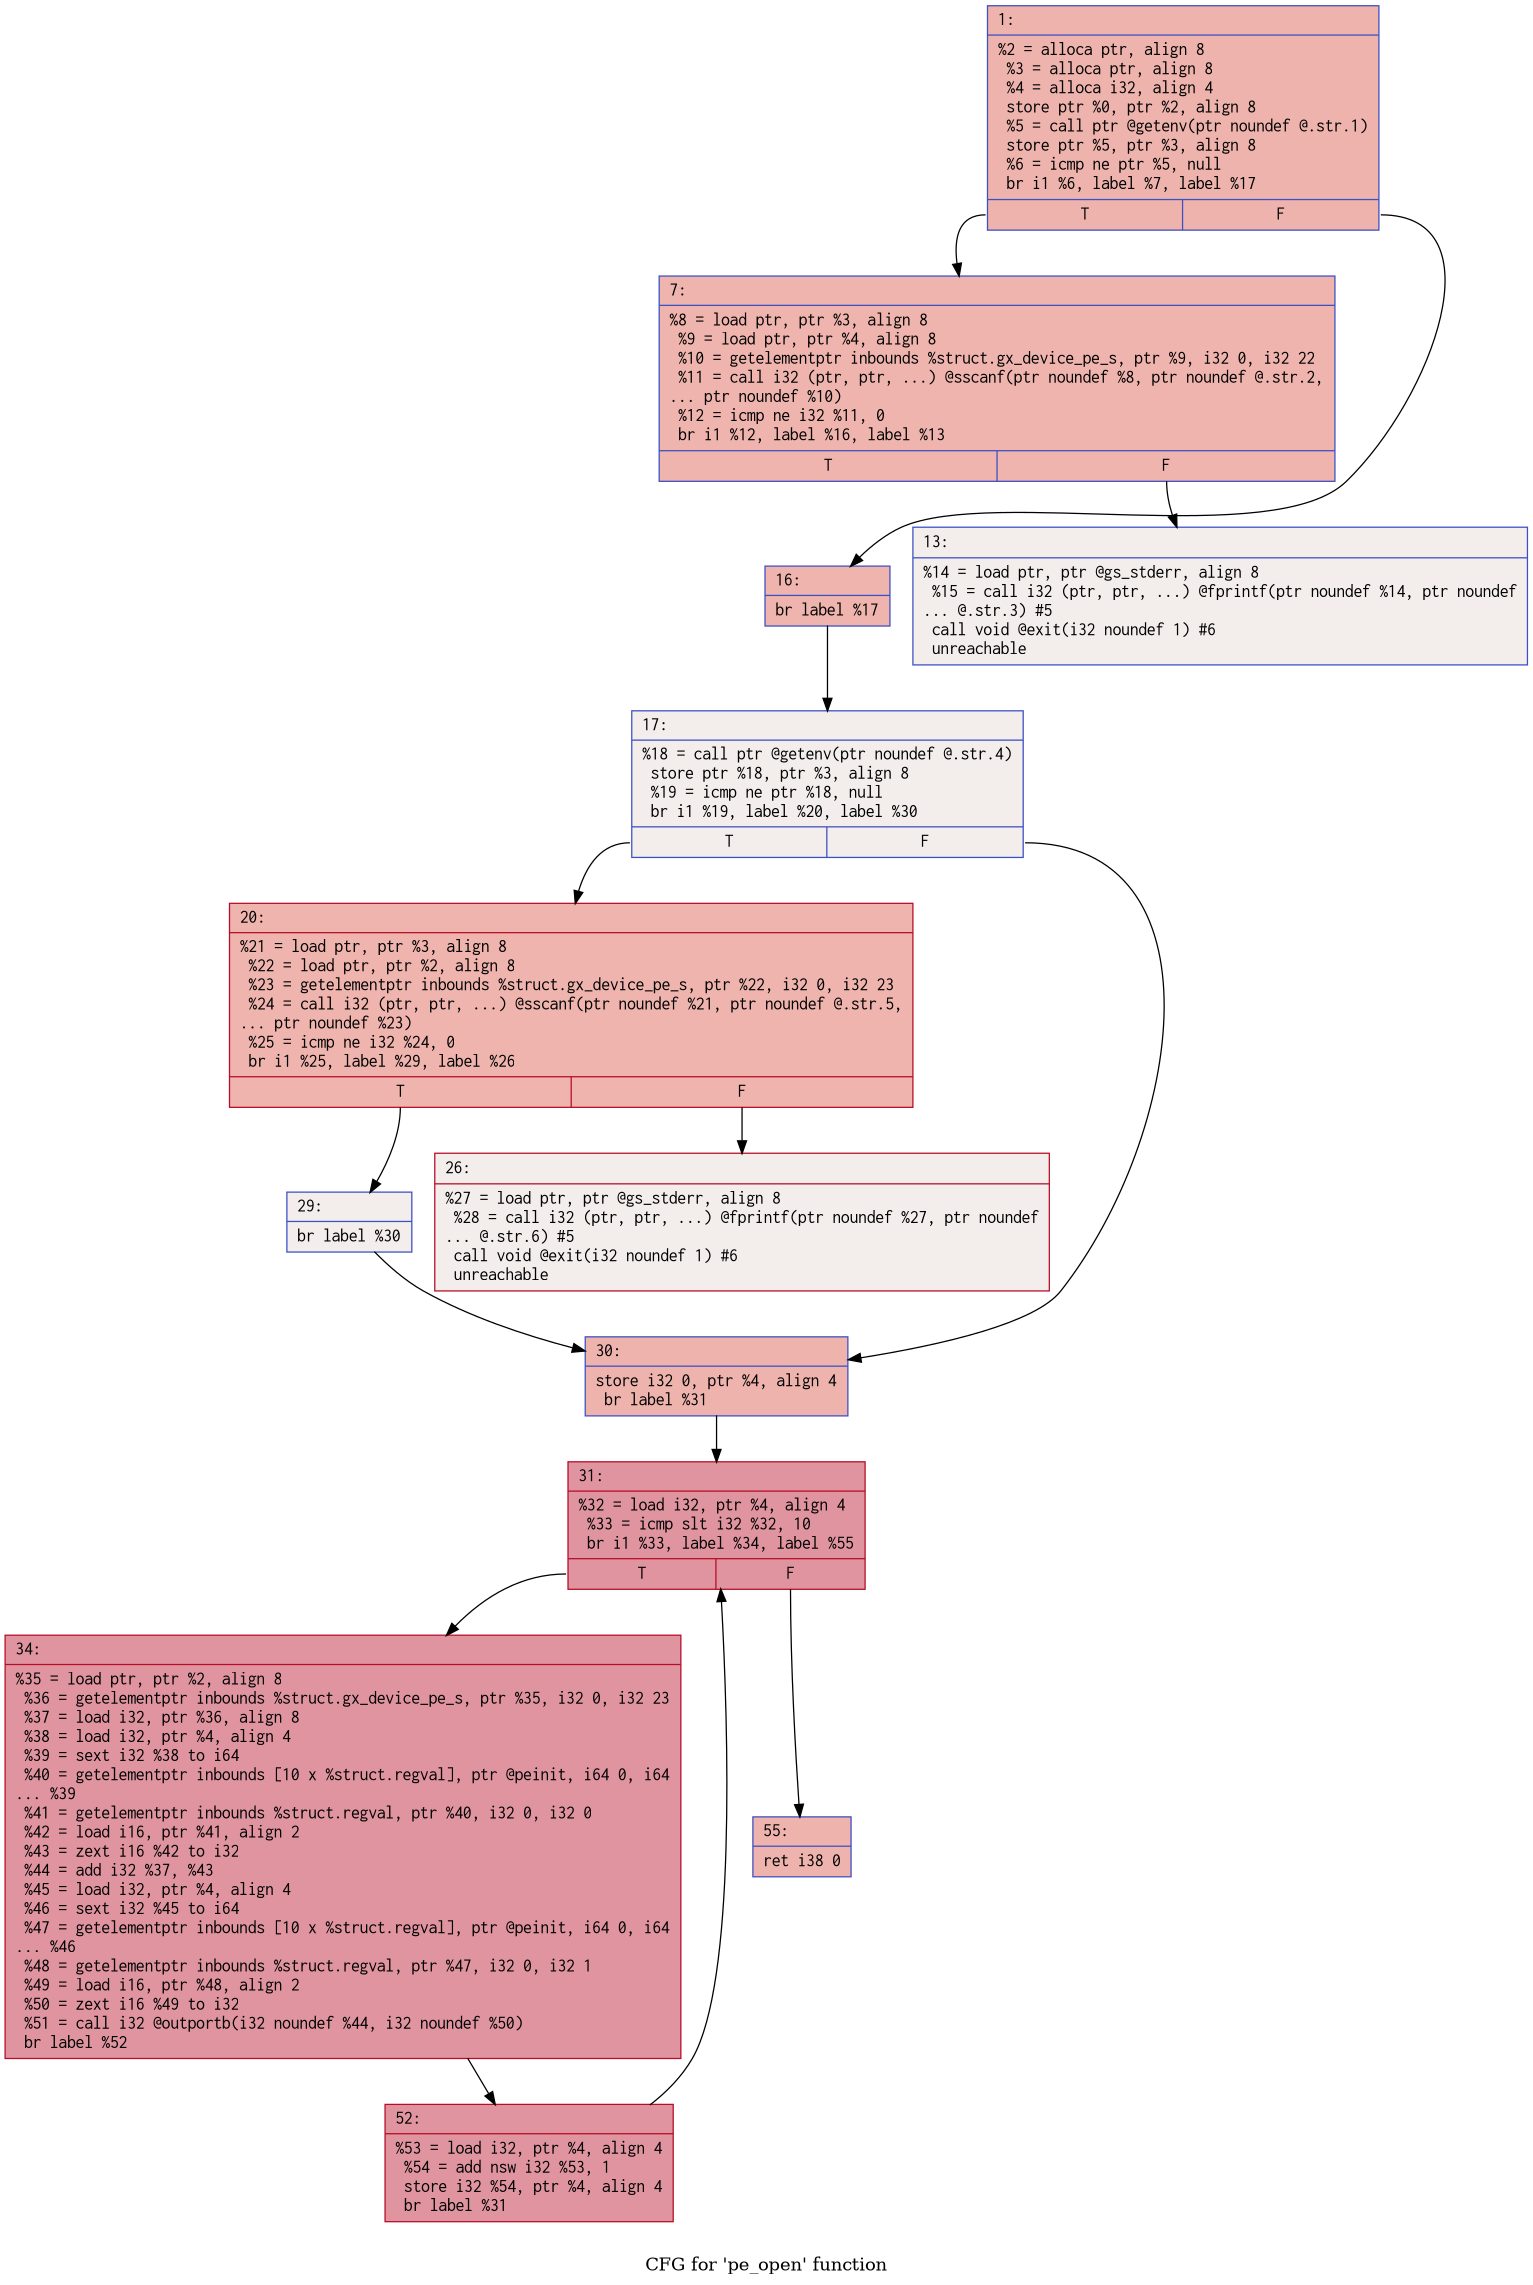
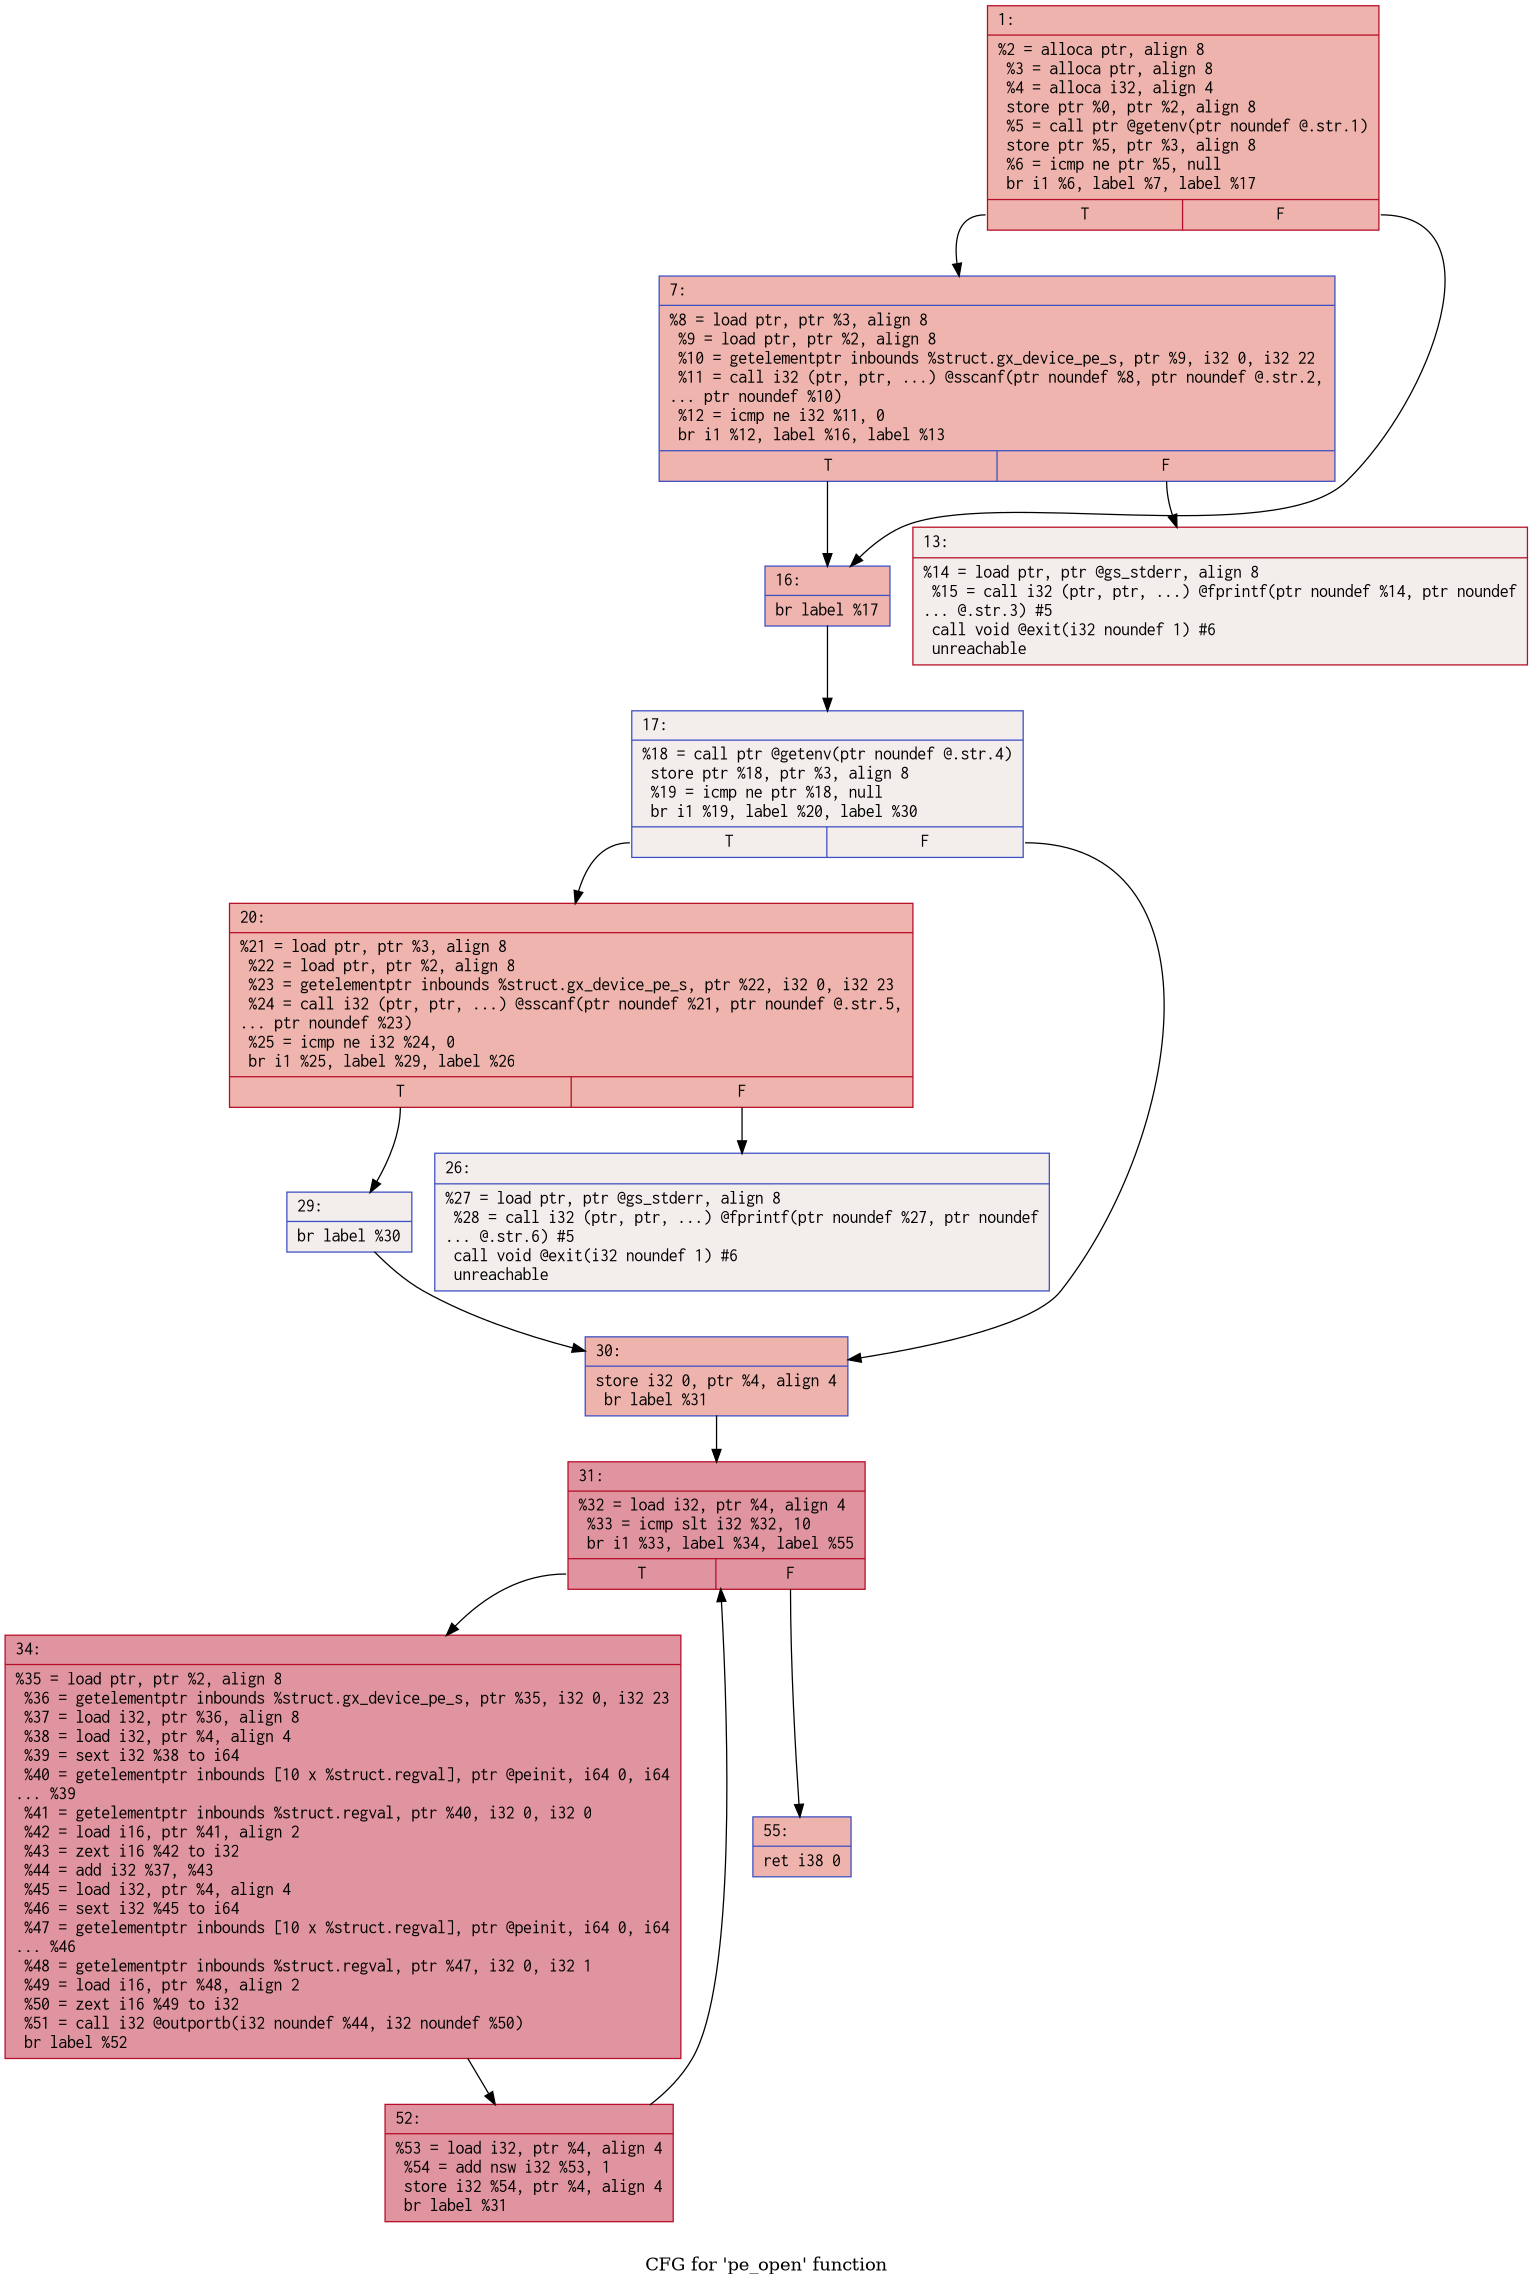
(1183, 118) -> (1183, 118)
(803, 339) -> (803, 339)
none -> (827, 517)
(1220, 596) -> (1220, 596)
(742, 1222) -> (742, 1222)
